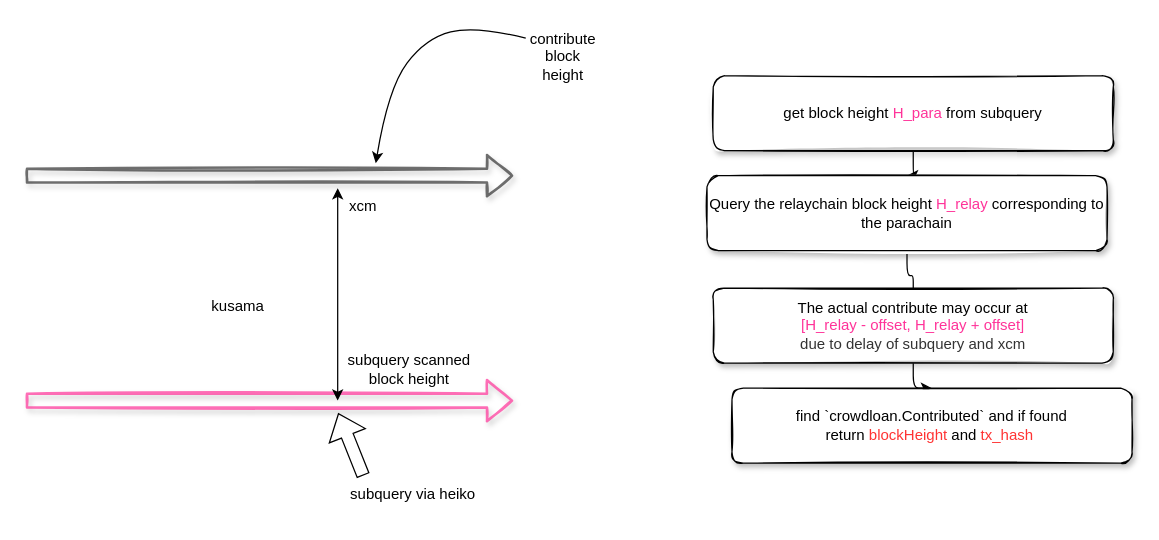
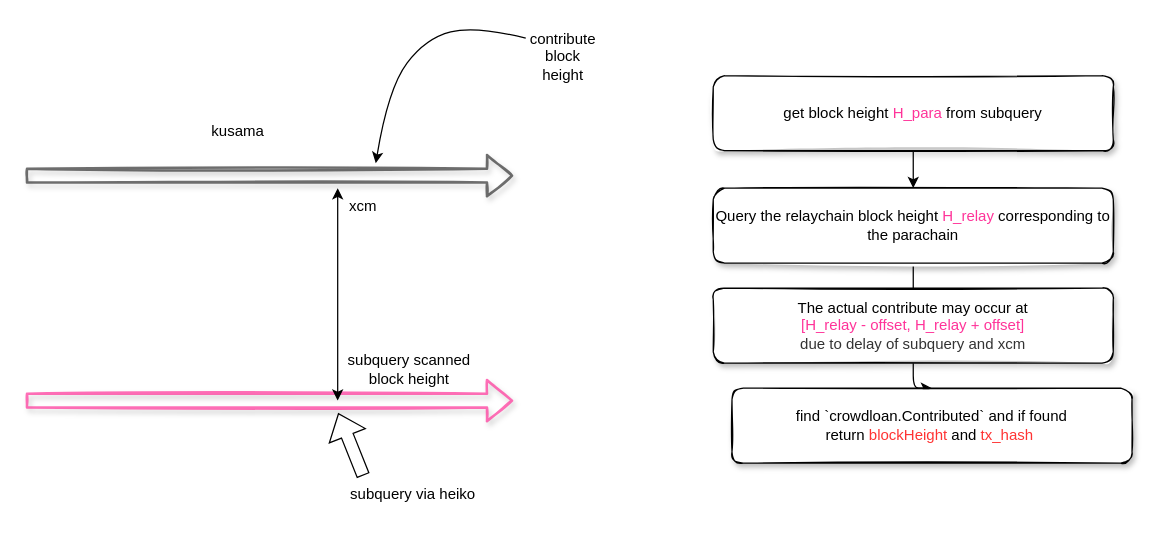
(907, 213) -> (913, 226)
(238, 307) -> (238, 132)
